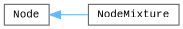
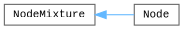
(74, 15) -> (120, 15)
